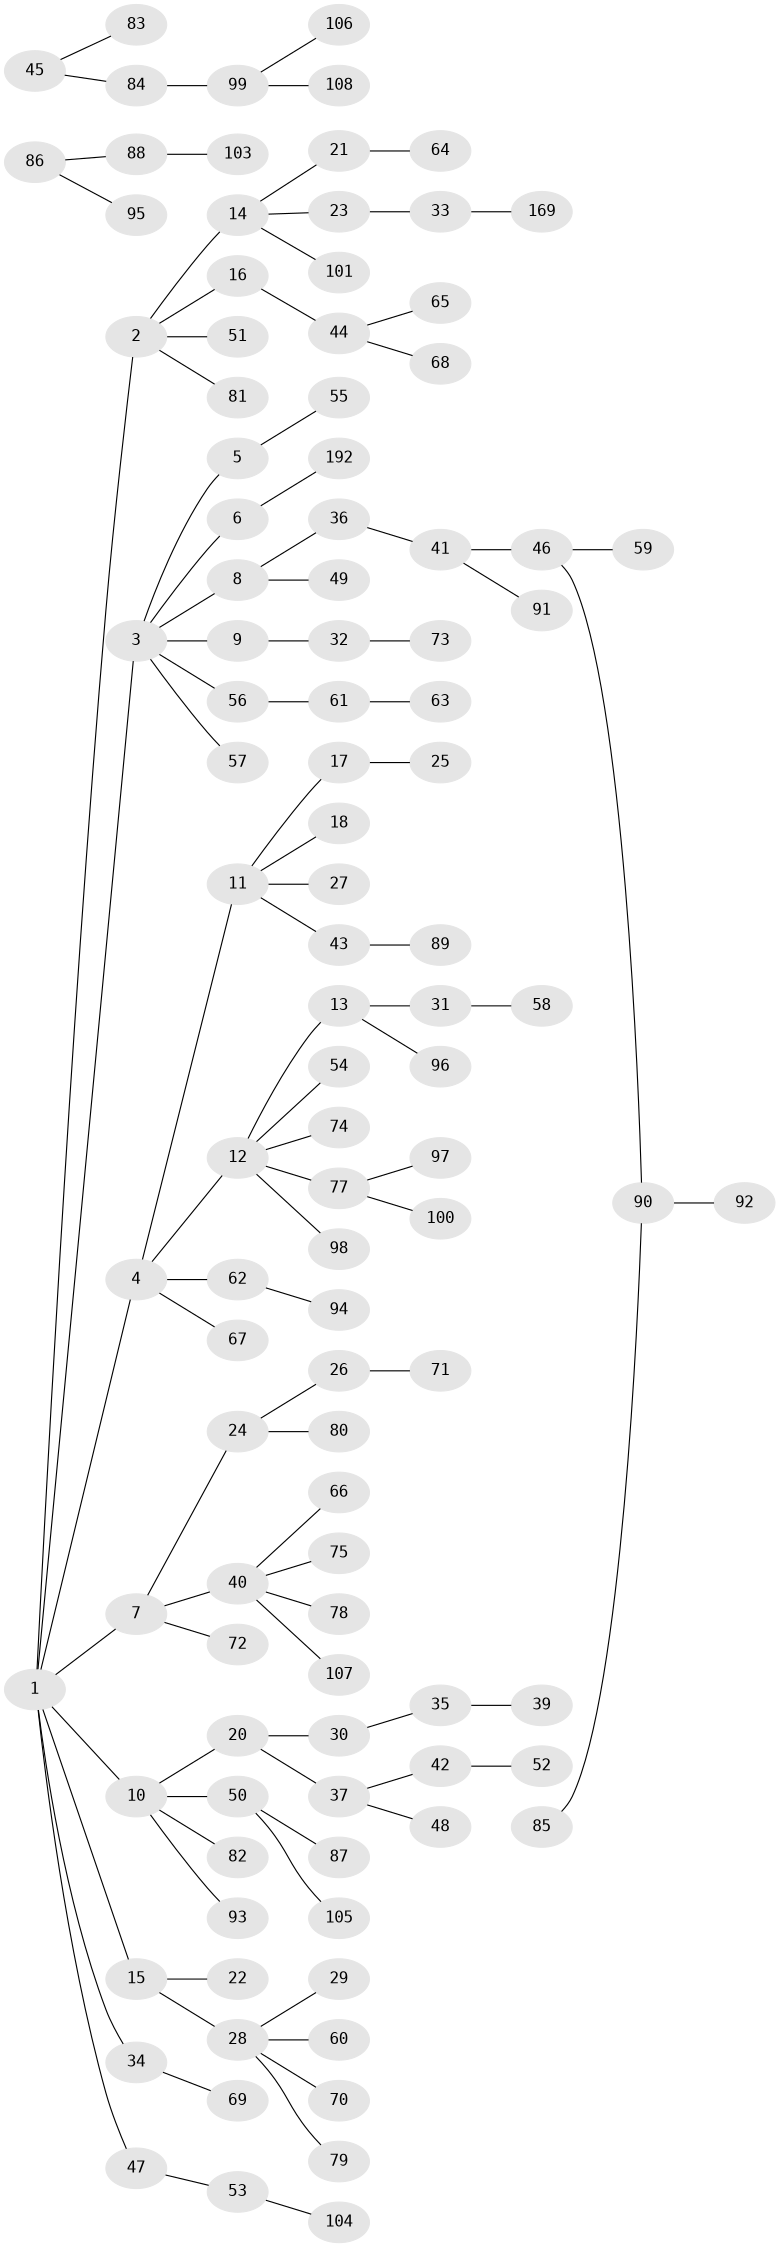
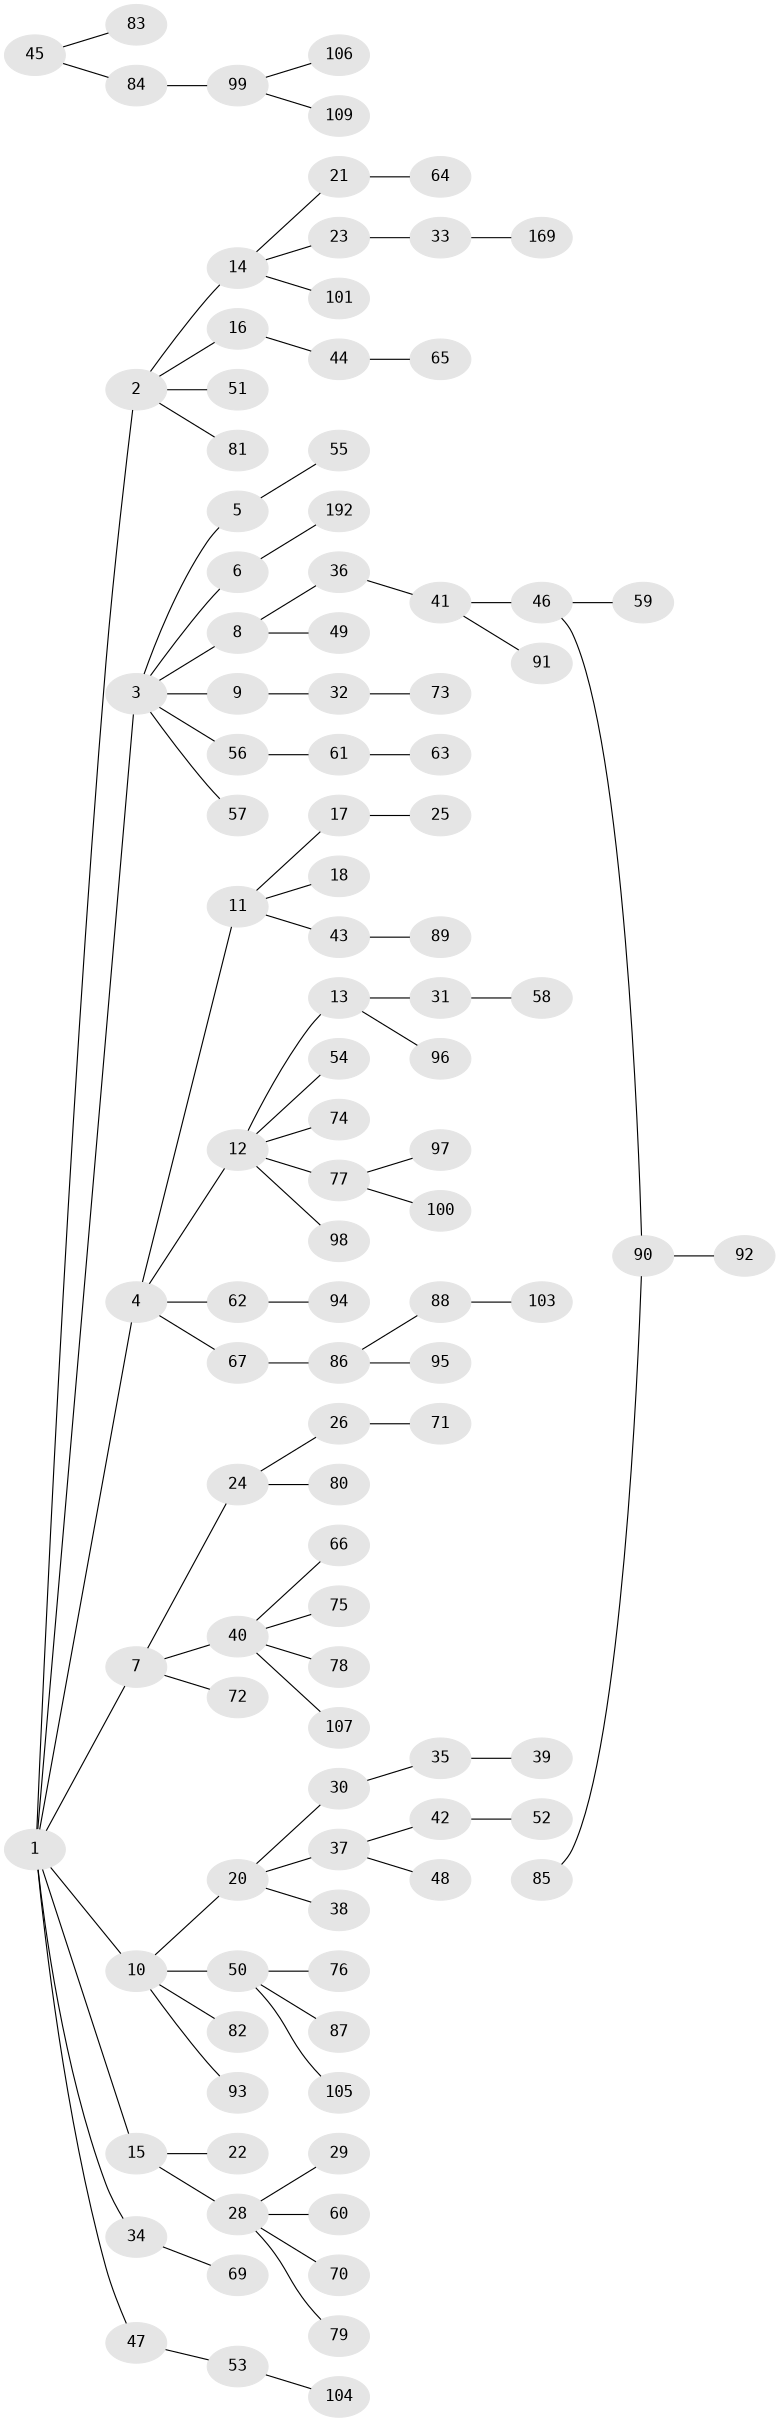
(339, 86) -> (339, 116)
(440, 364) -> none
(339, 884) -> none
none -> (289, 1363)
none -> (339, 1910)
none -> (339, 1971)
